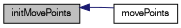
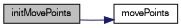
(102, 7) -> (92, 20)
